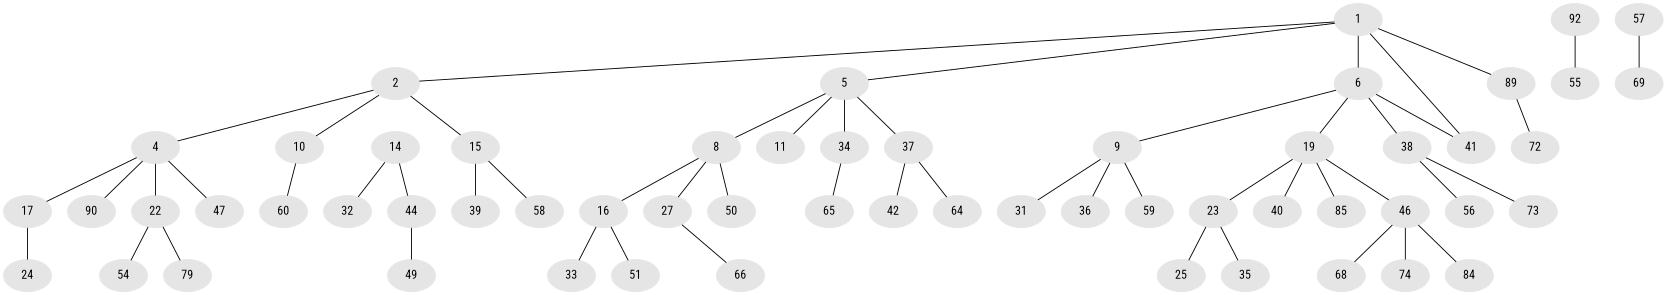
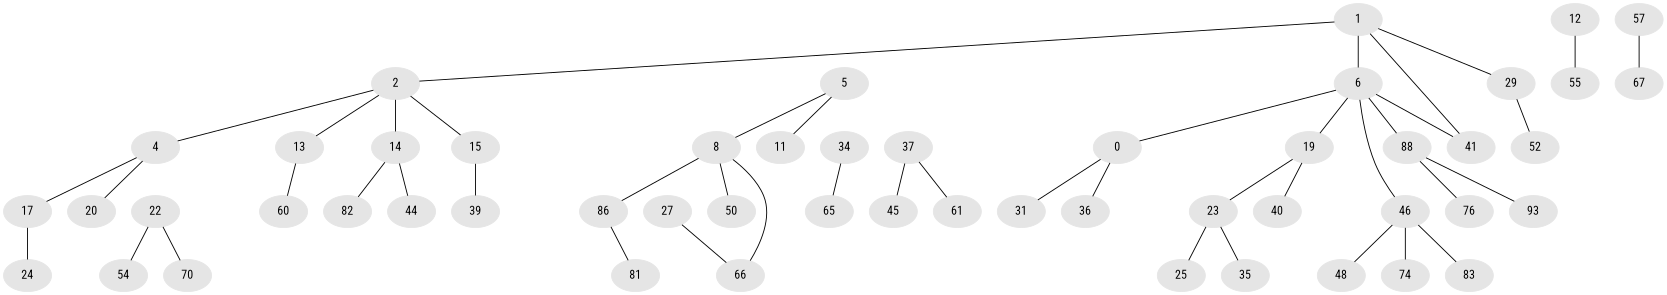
(1575, 20) -> (1575, 20)
(1101, 52) -> none
(1511, 84) -> (1511, 84)
(1639, 84) -> (1639, 84)
(876, 115) -> none
none -> (396, 116)
(844, 116) -> none
(300, 148) -> (300, 148)
(1117, 148) -> (1117, 148)
(1407, 148) -> (1407, 148)
(1535, 148) -> (1535, 148)
(156, 180) -> none
(692, 180) -> (766, 206)
(1357, 180) -> (1371, 151)
(92, 212) -> (92, 212)
(220, 212) -> none
(348, 212) -> (348, 212)
(540, 212) -> none
(604, 212) -> (604, 212)
(893, 212) -> (893, 212)
(957, 212) -> (957, 212)
(1149, 212) -> none
(1341, 212) -> none
(1469, 212) -> (1469, 212)
(1533, 212) -> (1533, 212)
(188, 276) -> (188, 276)
(412, 276) -> none
(572, 276) -> none
(636, 276) -> (636, 276)
(1341, 276) -> (1341, 276)
(1469, 276) -> (1469, 276)
